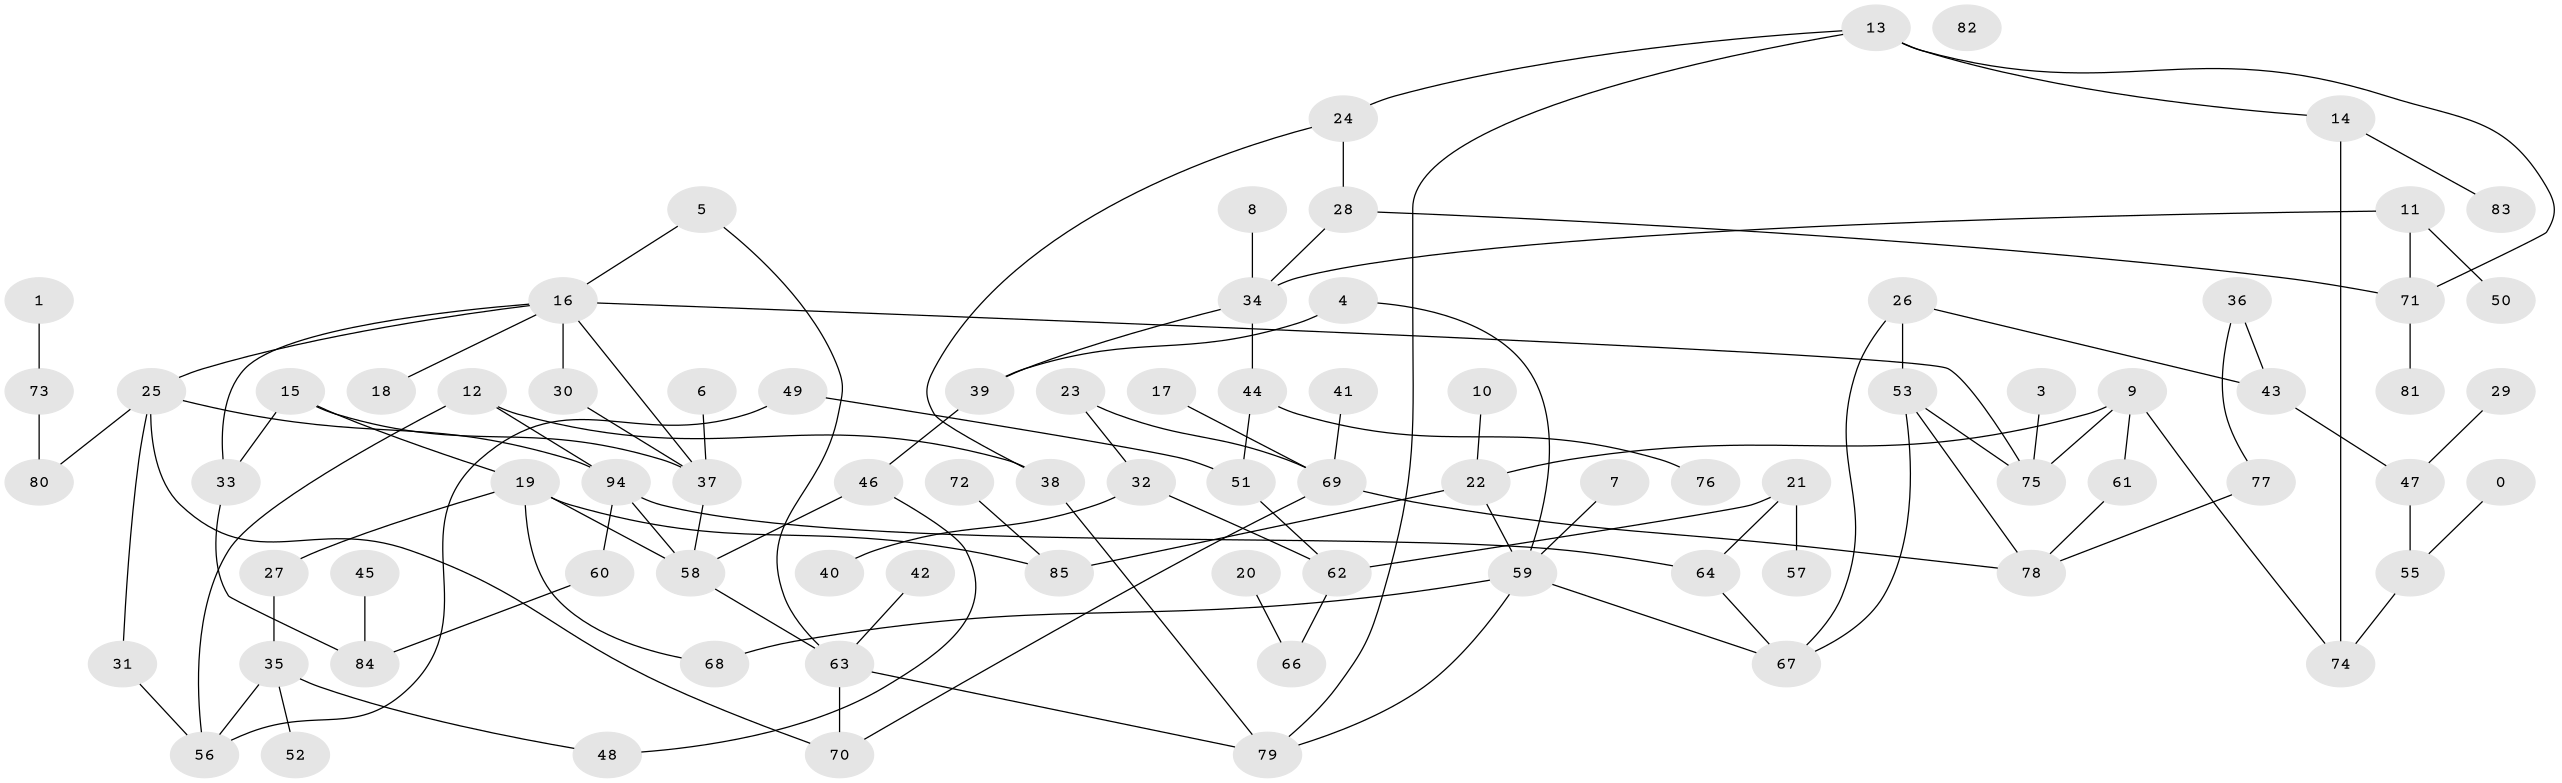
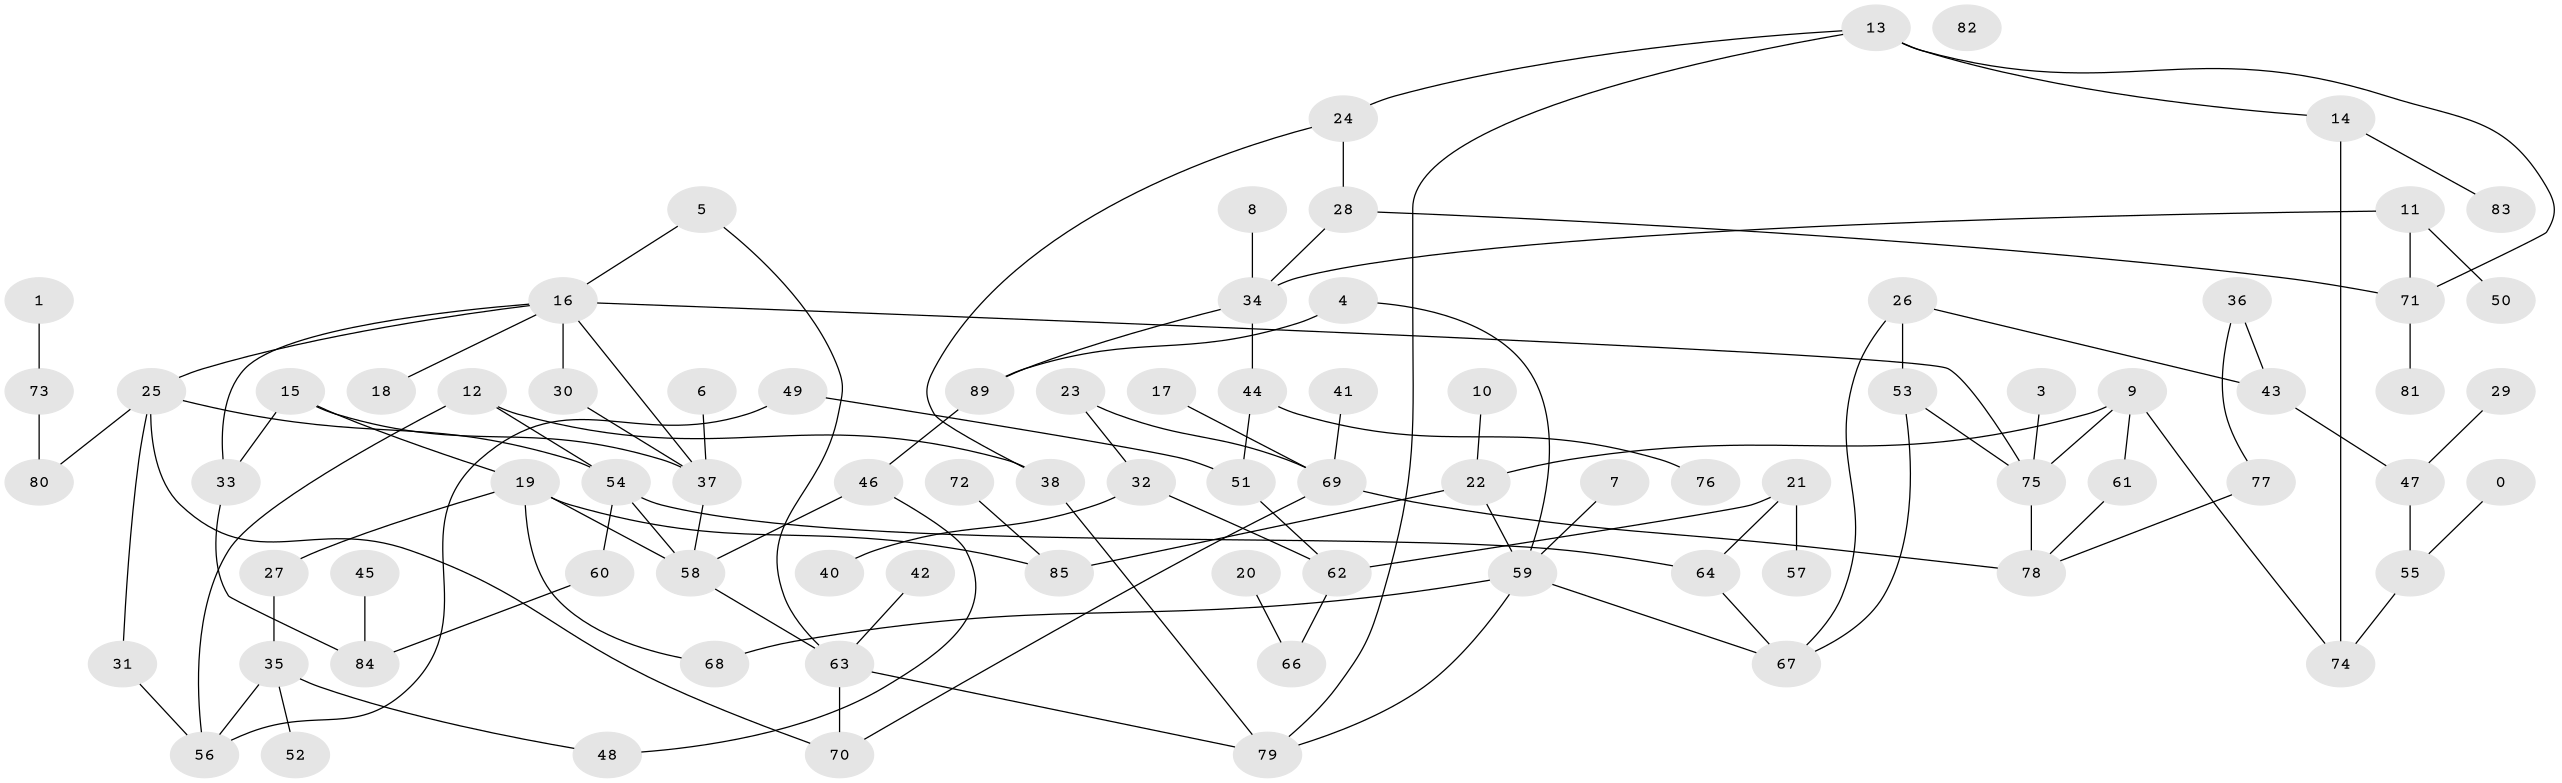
(980, 391) -> (980, 391)
(616, 482) -> (616, 482)
(1967, 482) -> (2031, 528)
